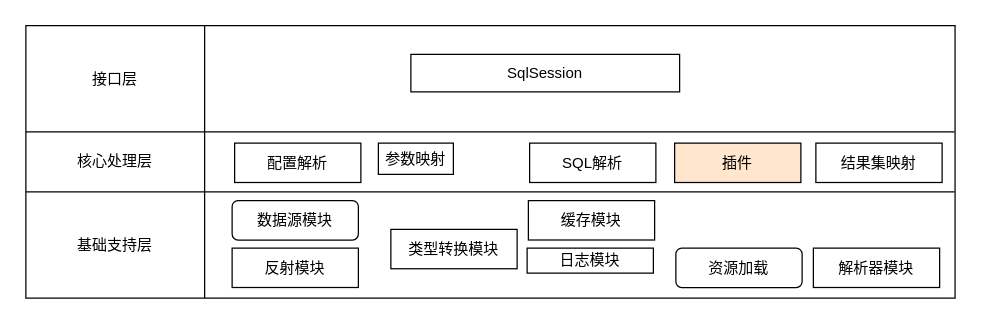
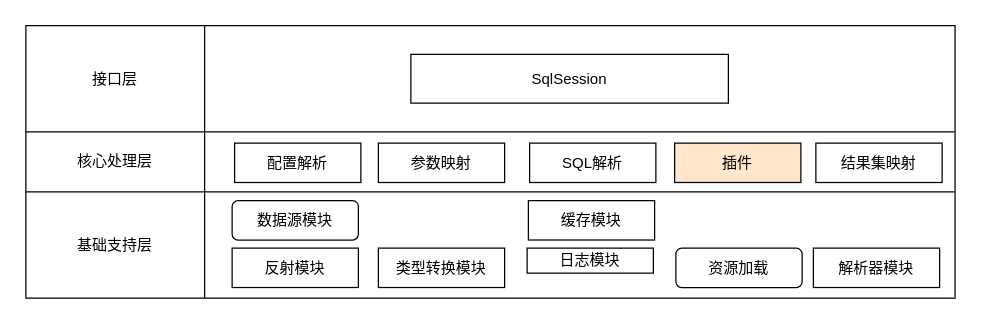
(545, 73) -> (569, 79)
(416, 159) -> (441, 163)
(454, 249) -> (441, 268)
